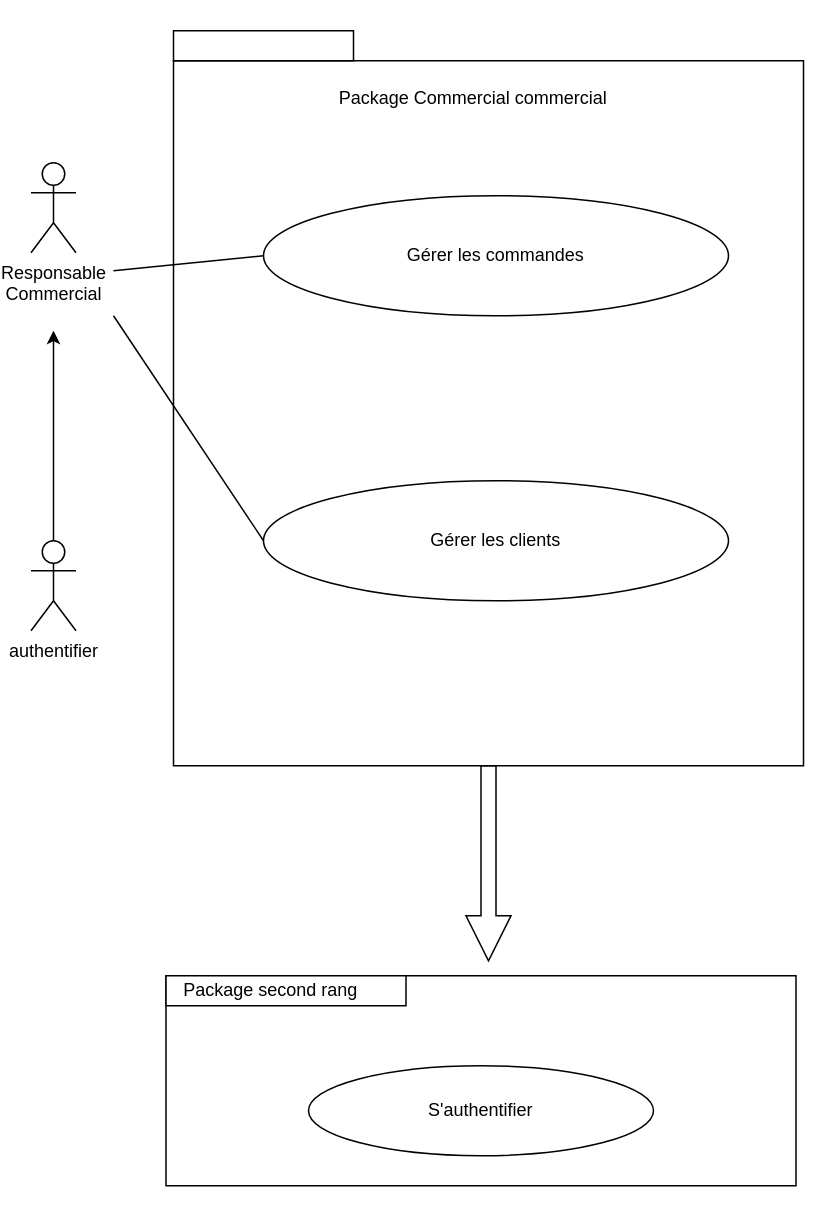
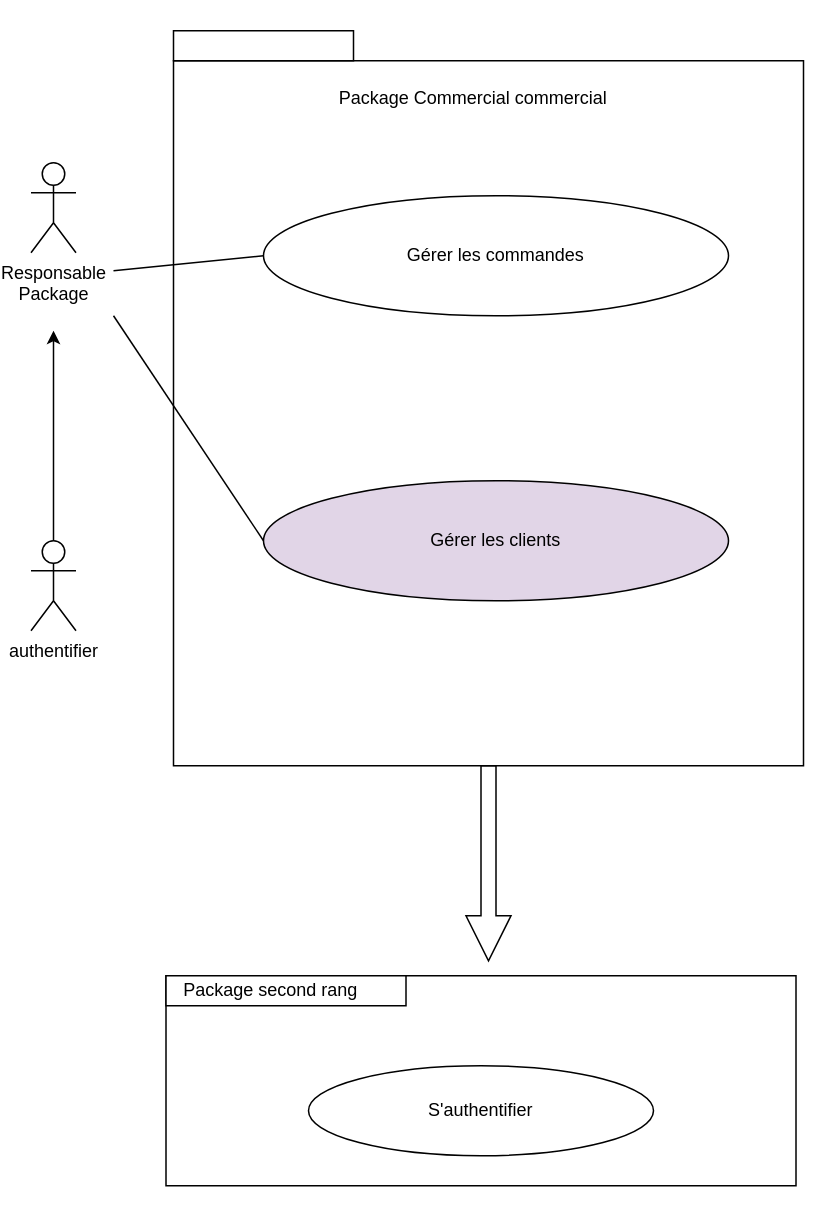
(54, 285) -> (54, 285)
(496, 541) -> (496, 541)
